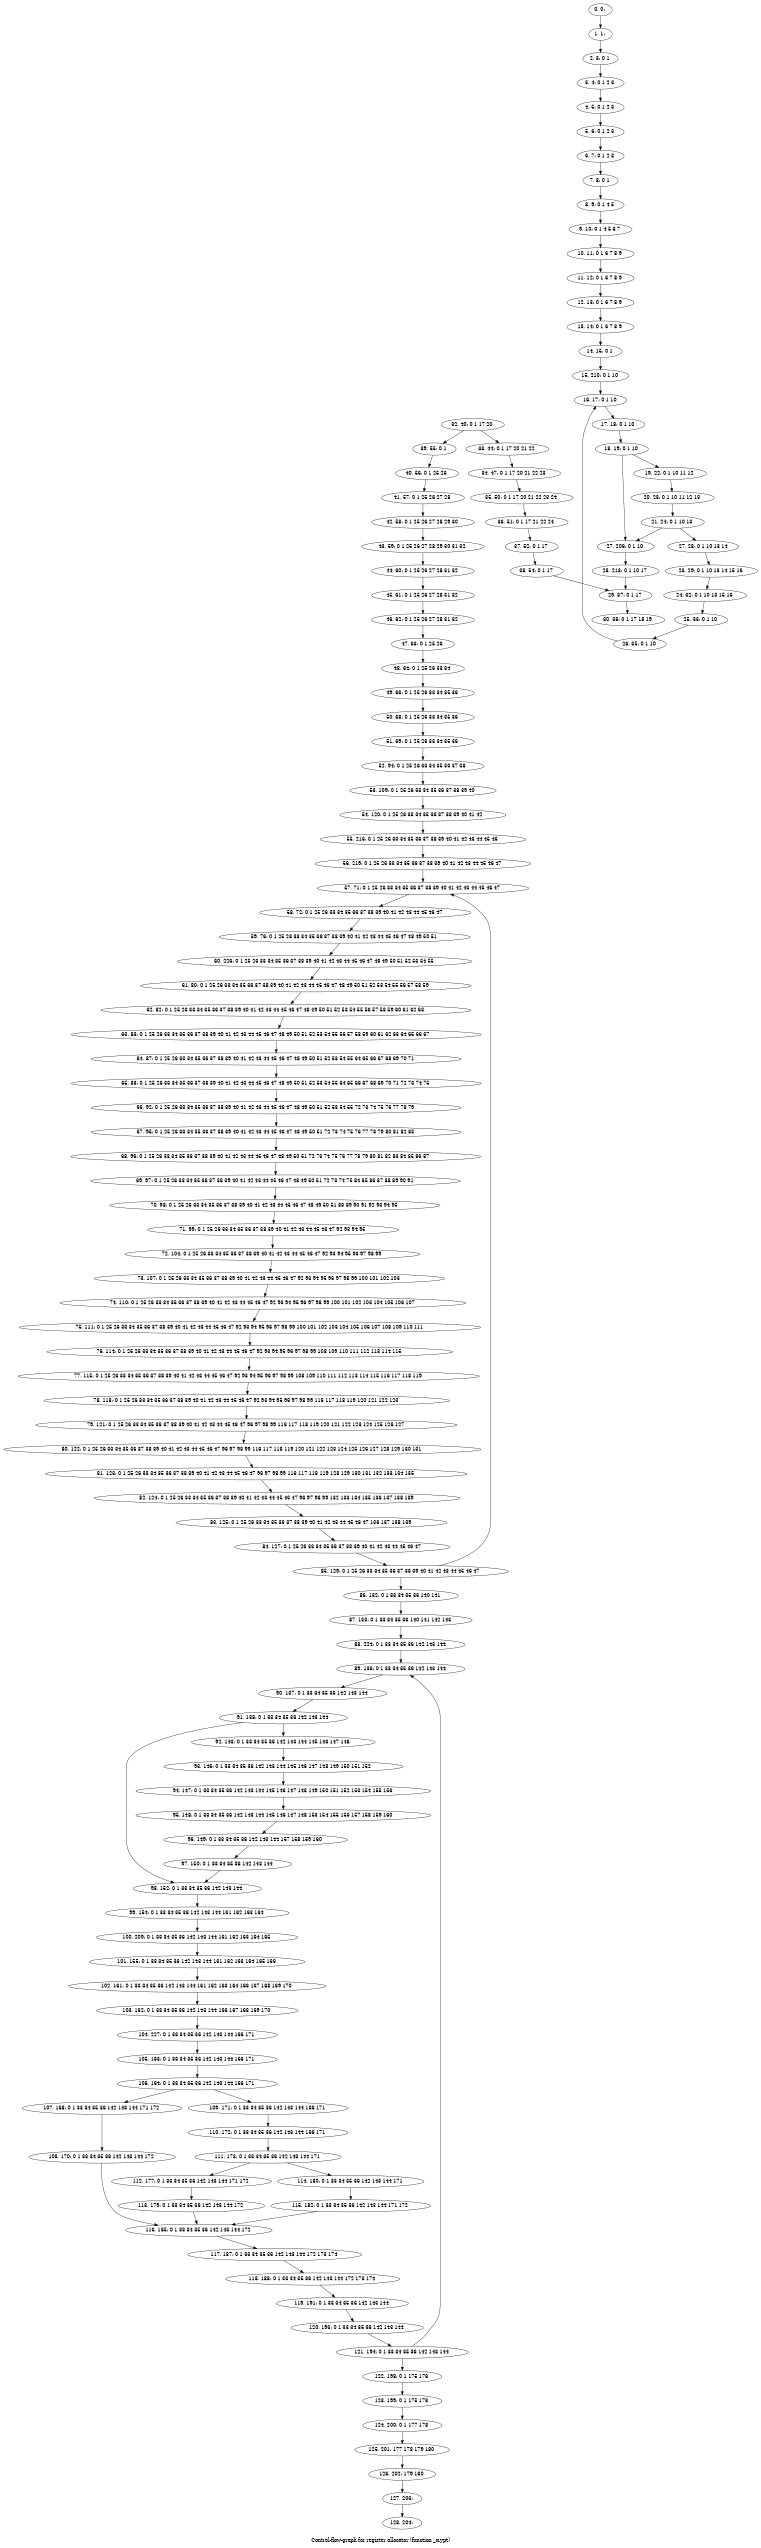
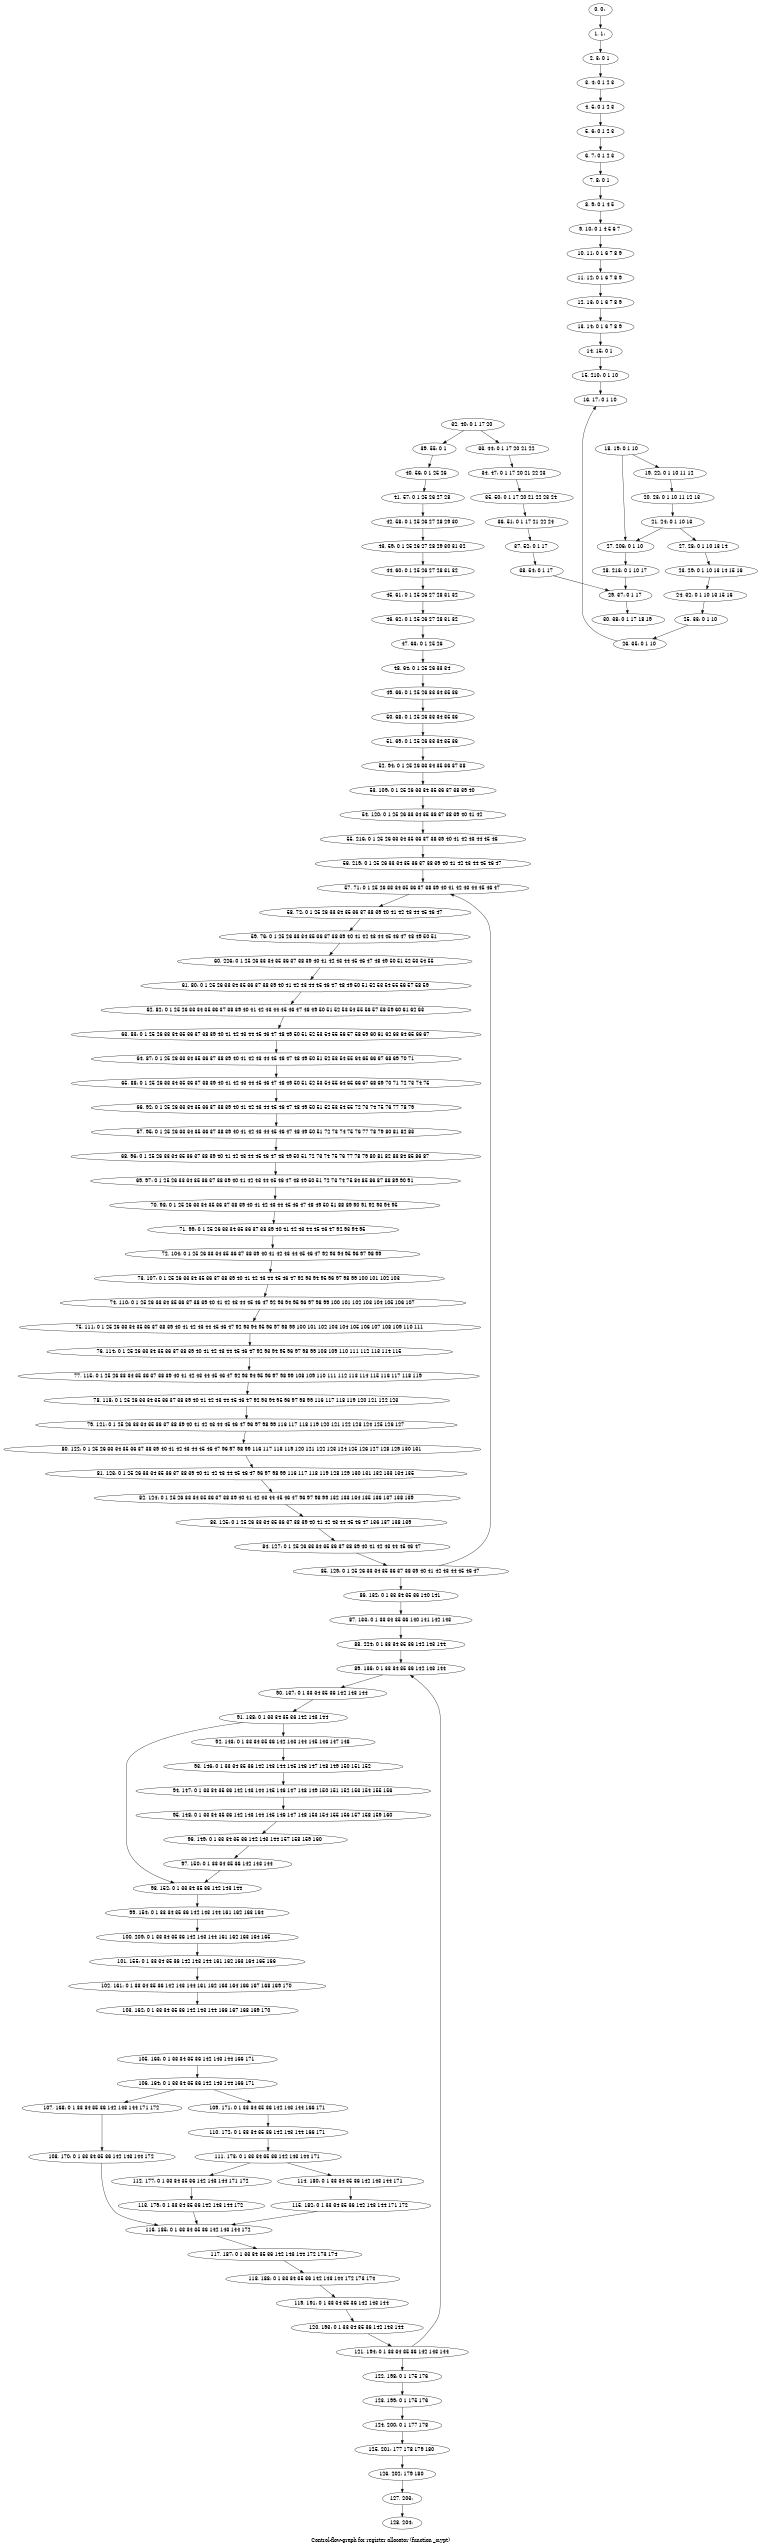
(618, 425) -> none
(197, 2035) -> none
